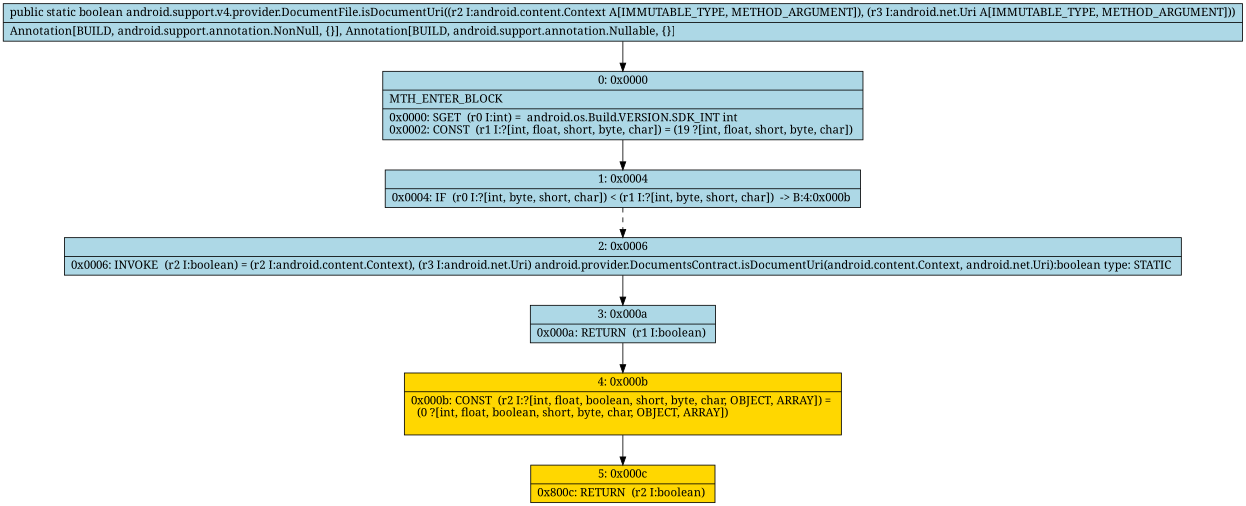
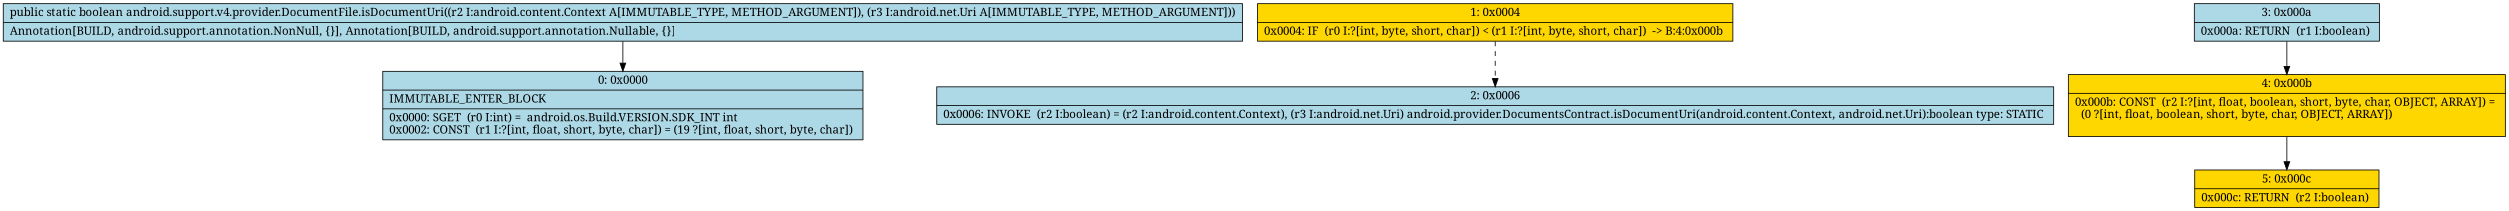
(446, 99) -> (468, 99)
(623, 151) -> none
(623, 189) -> (1495, 22)
(623, 286) -> none
(623, 493) -> (2287, 198)
